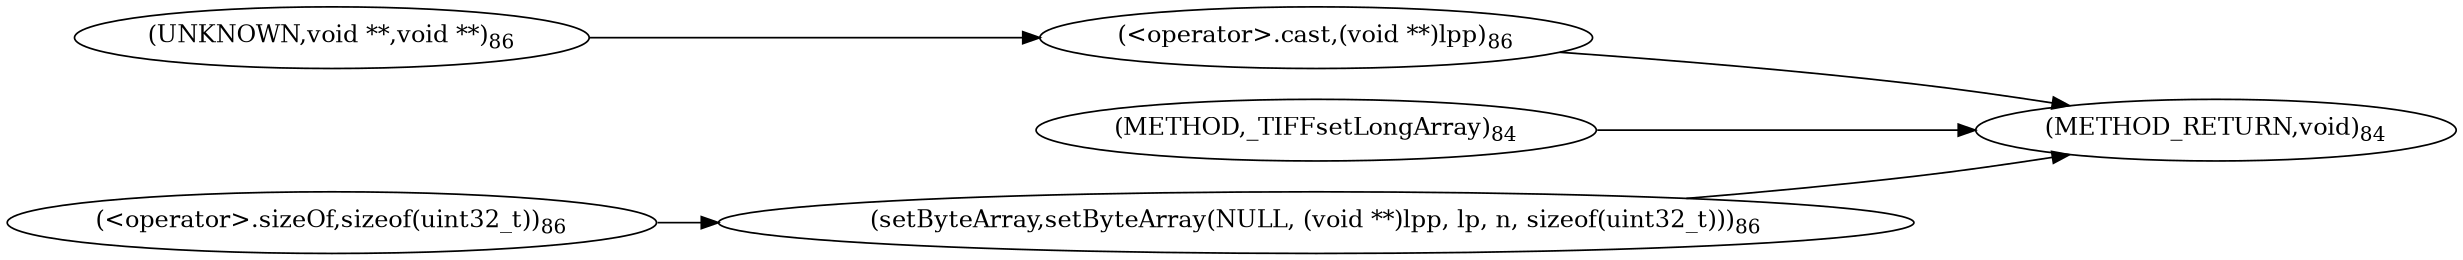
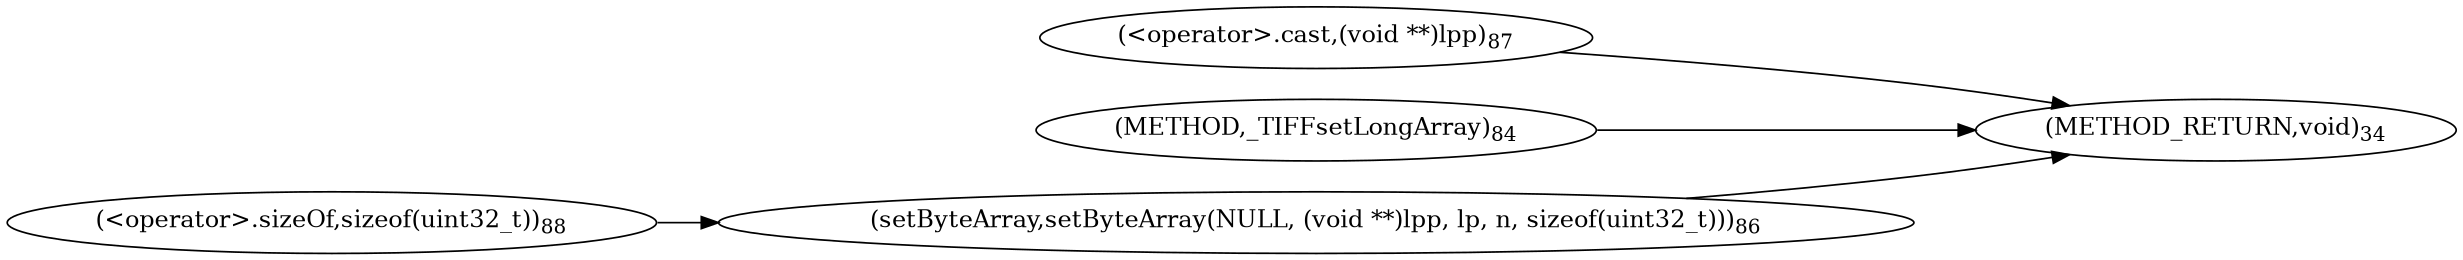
(1501, 35) -> (1501, 35)
(332, 38) -> none
(2374, 128) -> (2374, 128)
(554, 220) -> (554, 220)
